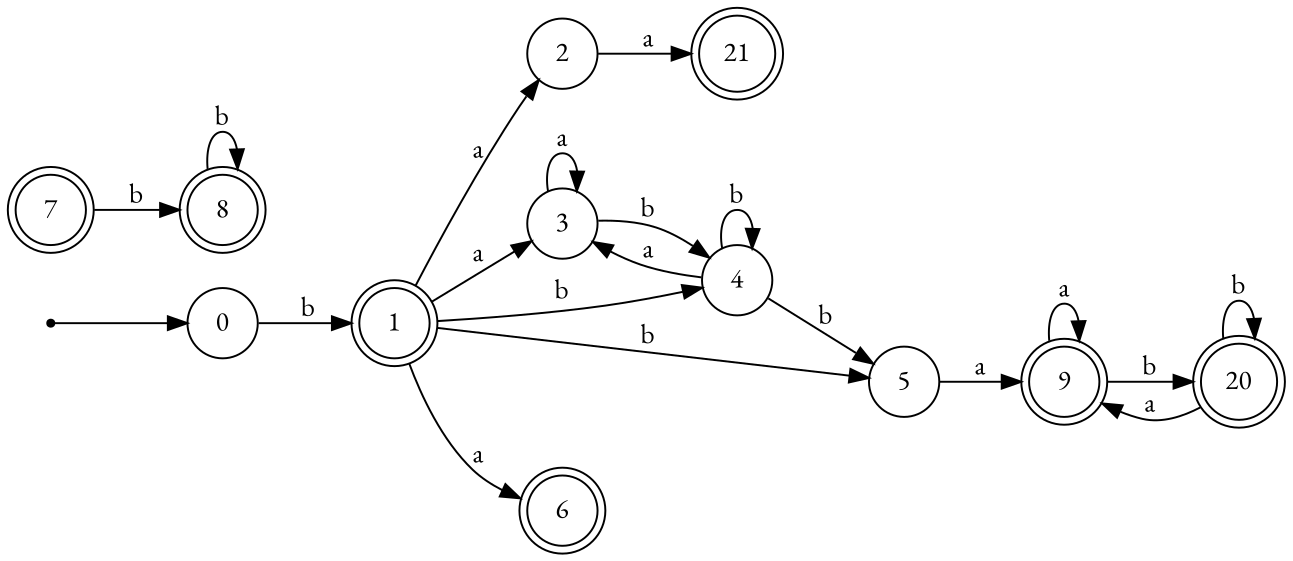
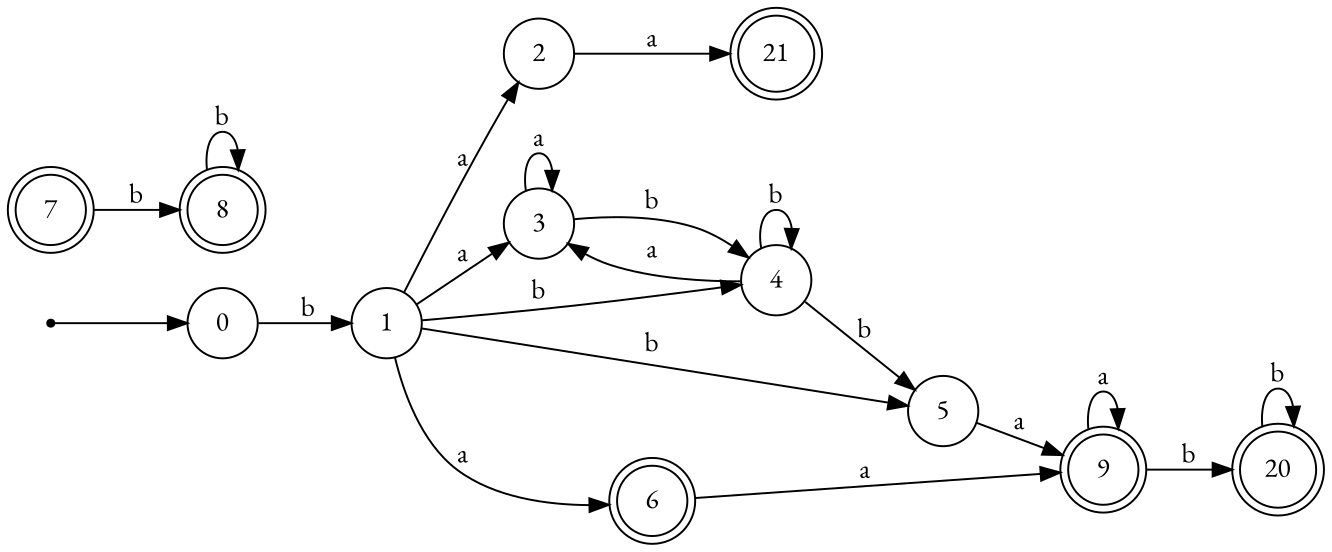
(394, 323) -> (387, 323)
(1161, 420) -> (868, 486)
